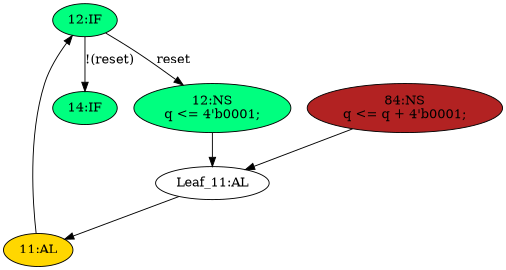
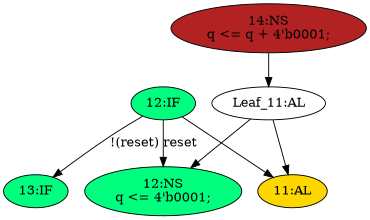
(85, 108) -> (36, 191)
(405, 108) -> (269, 28)
(35, 135) -> (228, 147)
(212, 145) -> (227, 138)
